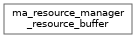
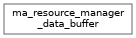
(68, 19) -> (68, 19)
